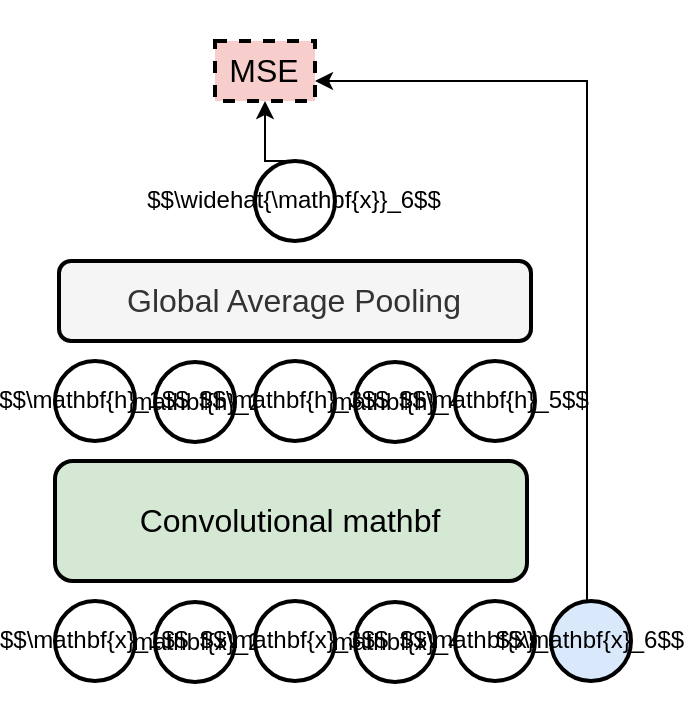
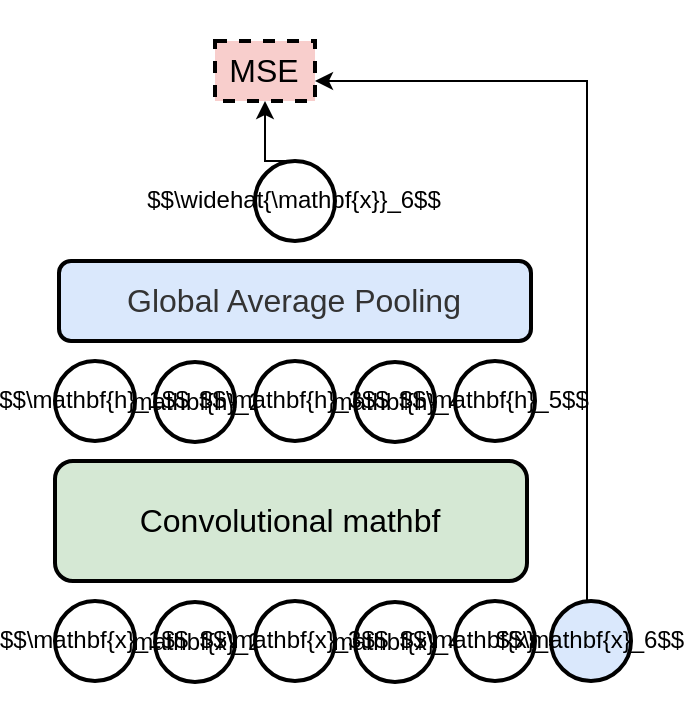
(295, 301) -> (295, 301)
